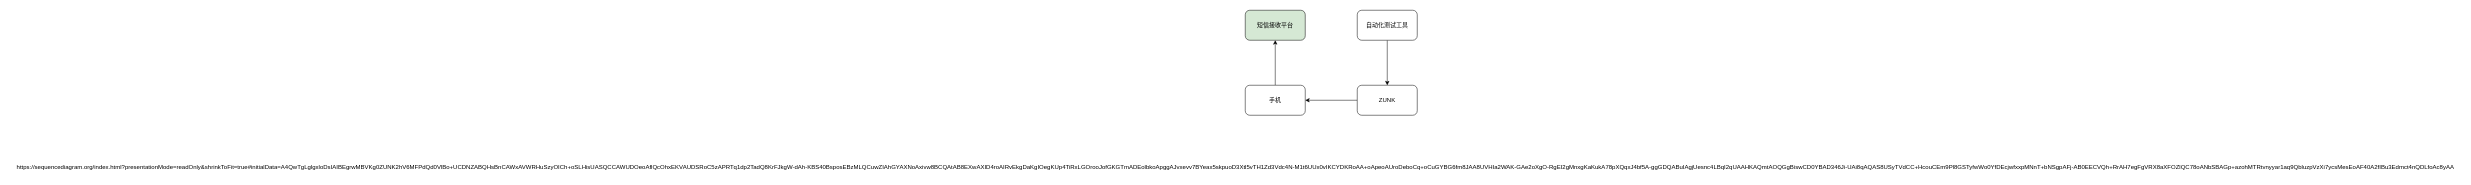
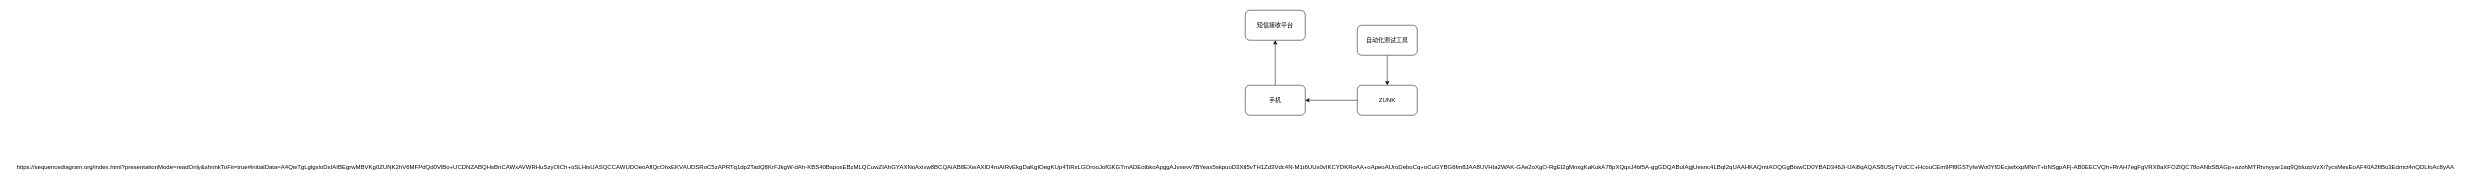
(1275, 25) -> (1275, 25)
(1387, 25) -> (1387, 40)
